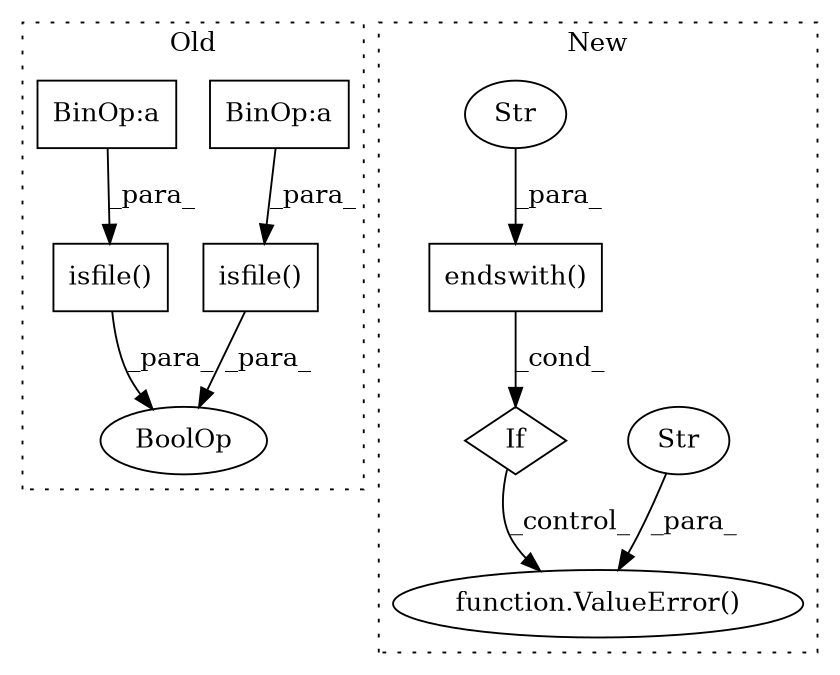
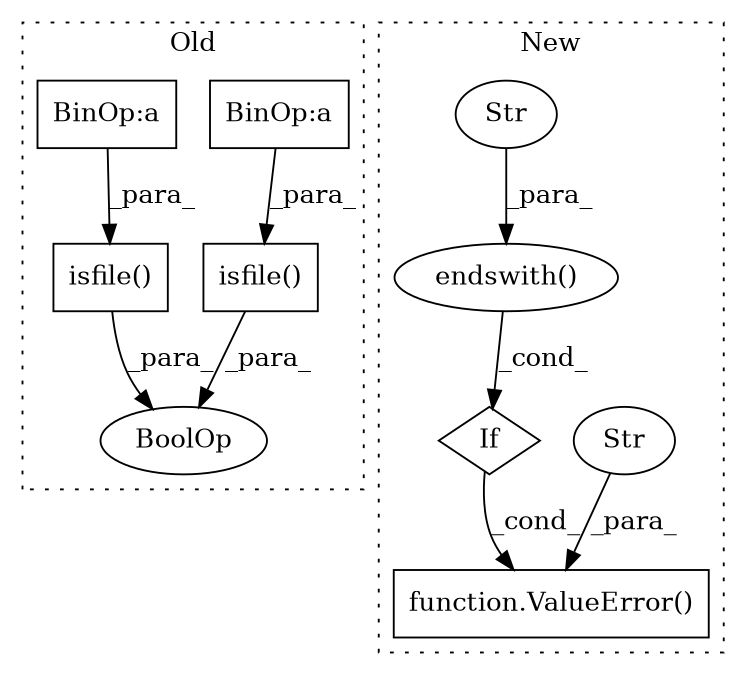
(516, 278) -> (506, 278)
(570, 522) -> (536, 522)
(598, 604) -> (551, 604)
